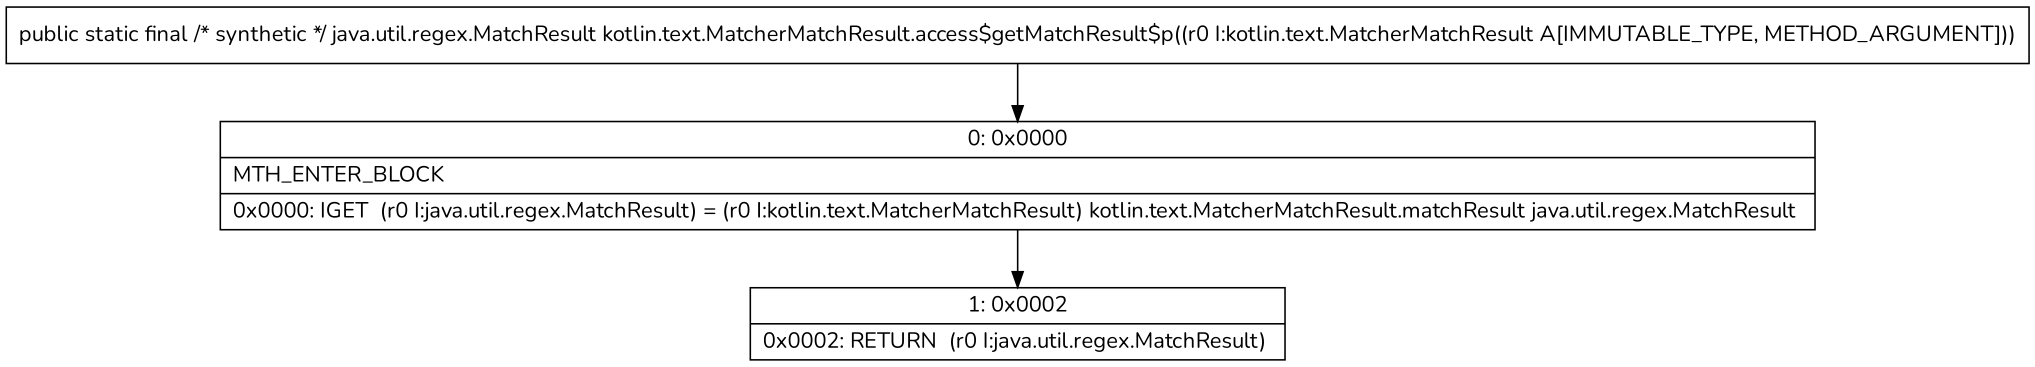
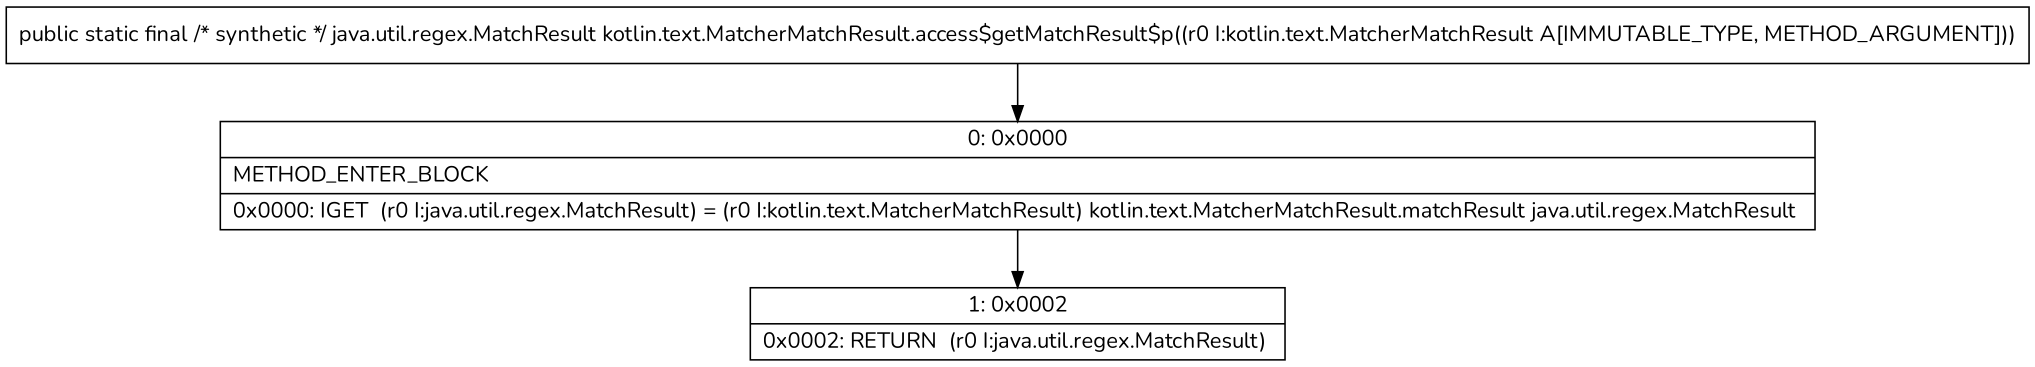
(339, 175) -> (361, 175)
